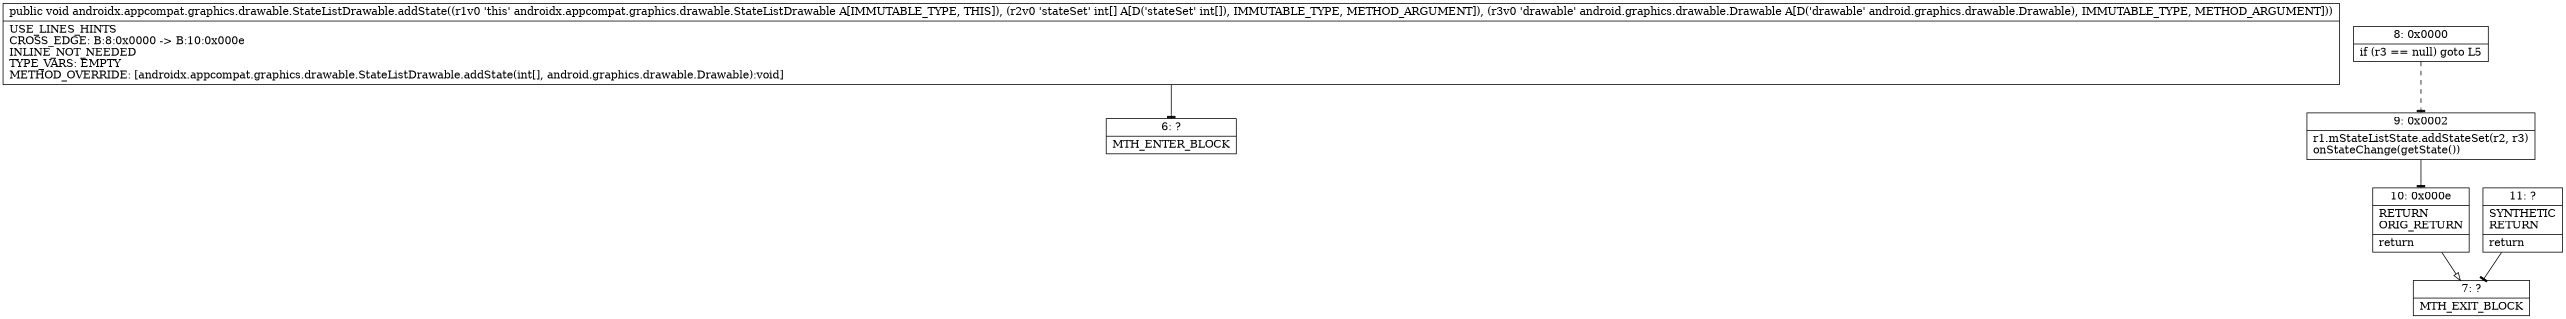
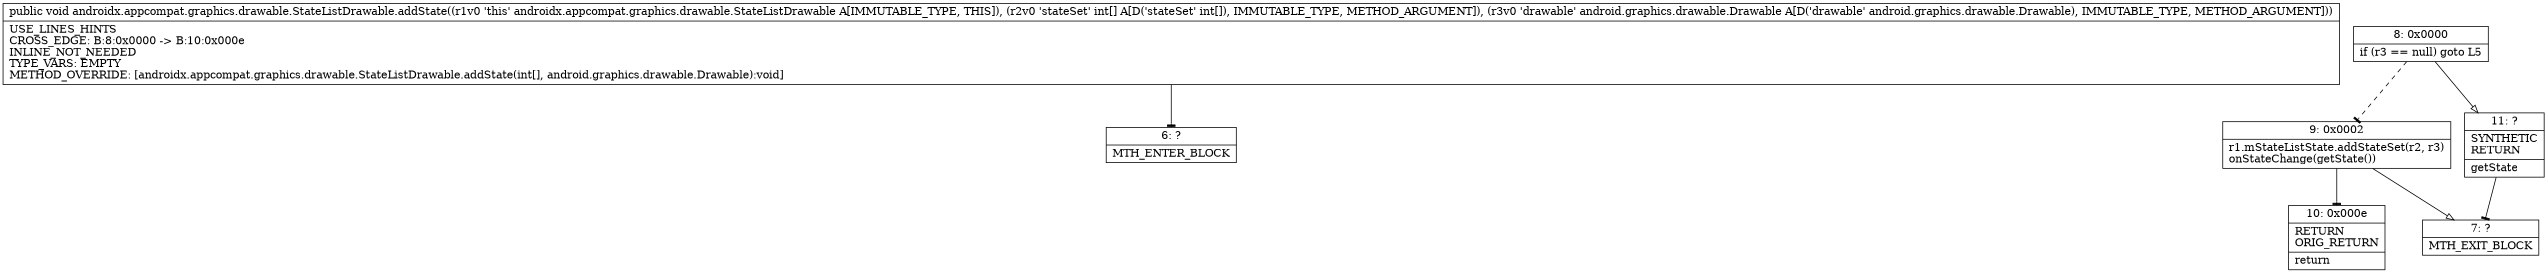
none -> (2454, 84)
(2507, 243) -> (2494, 168)
(2449, 263) -> (2410, 192)
